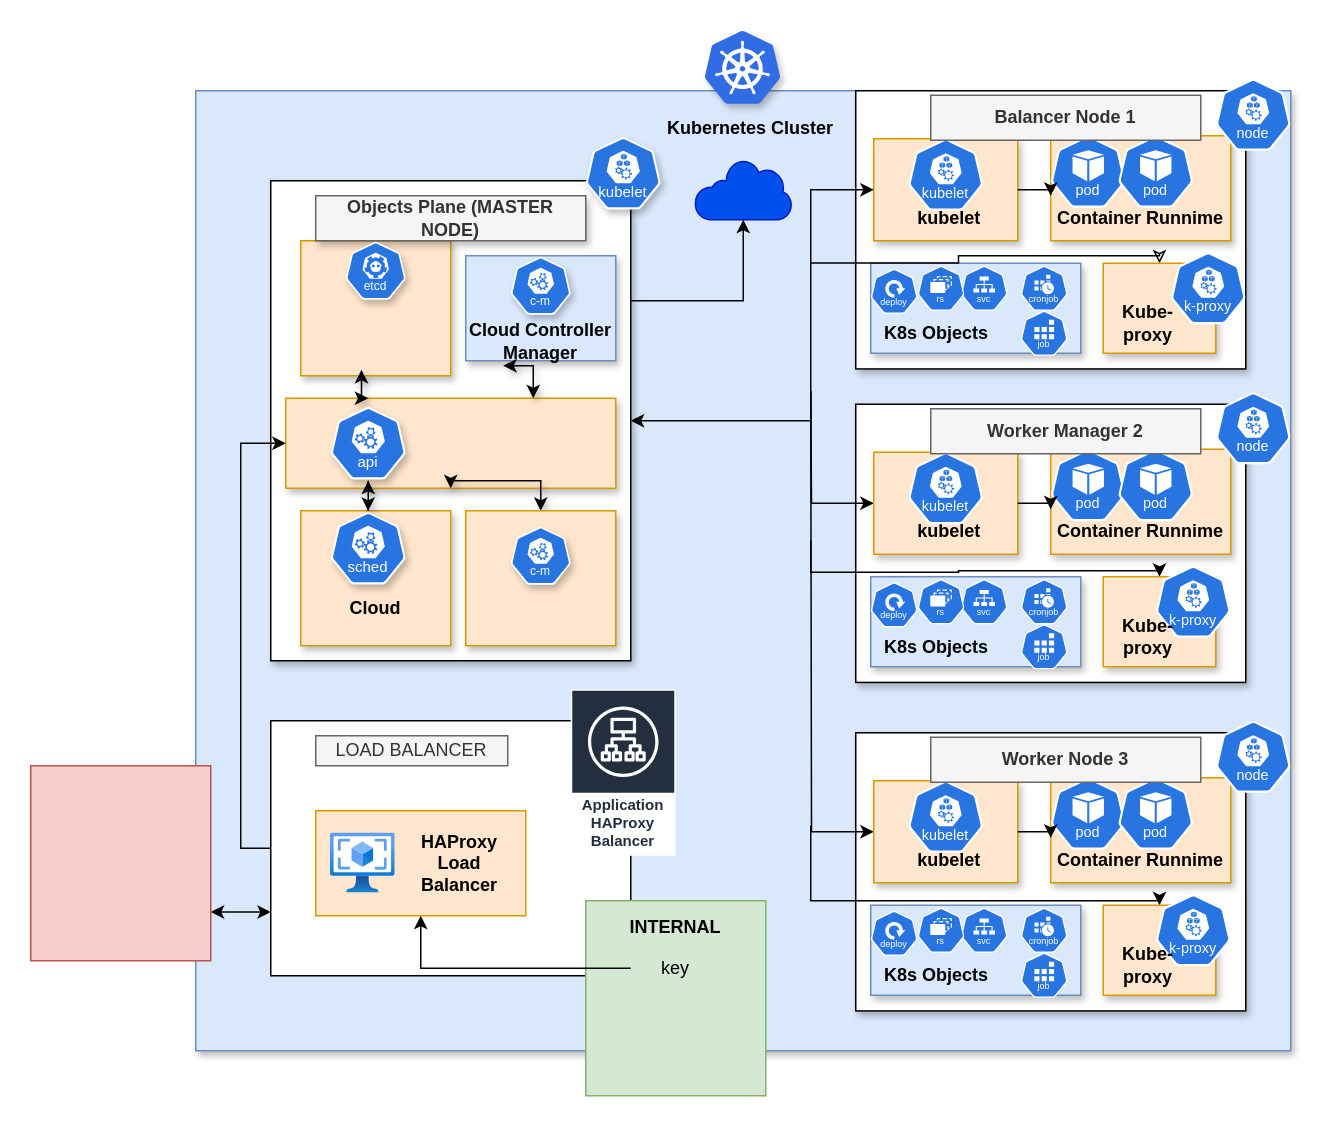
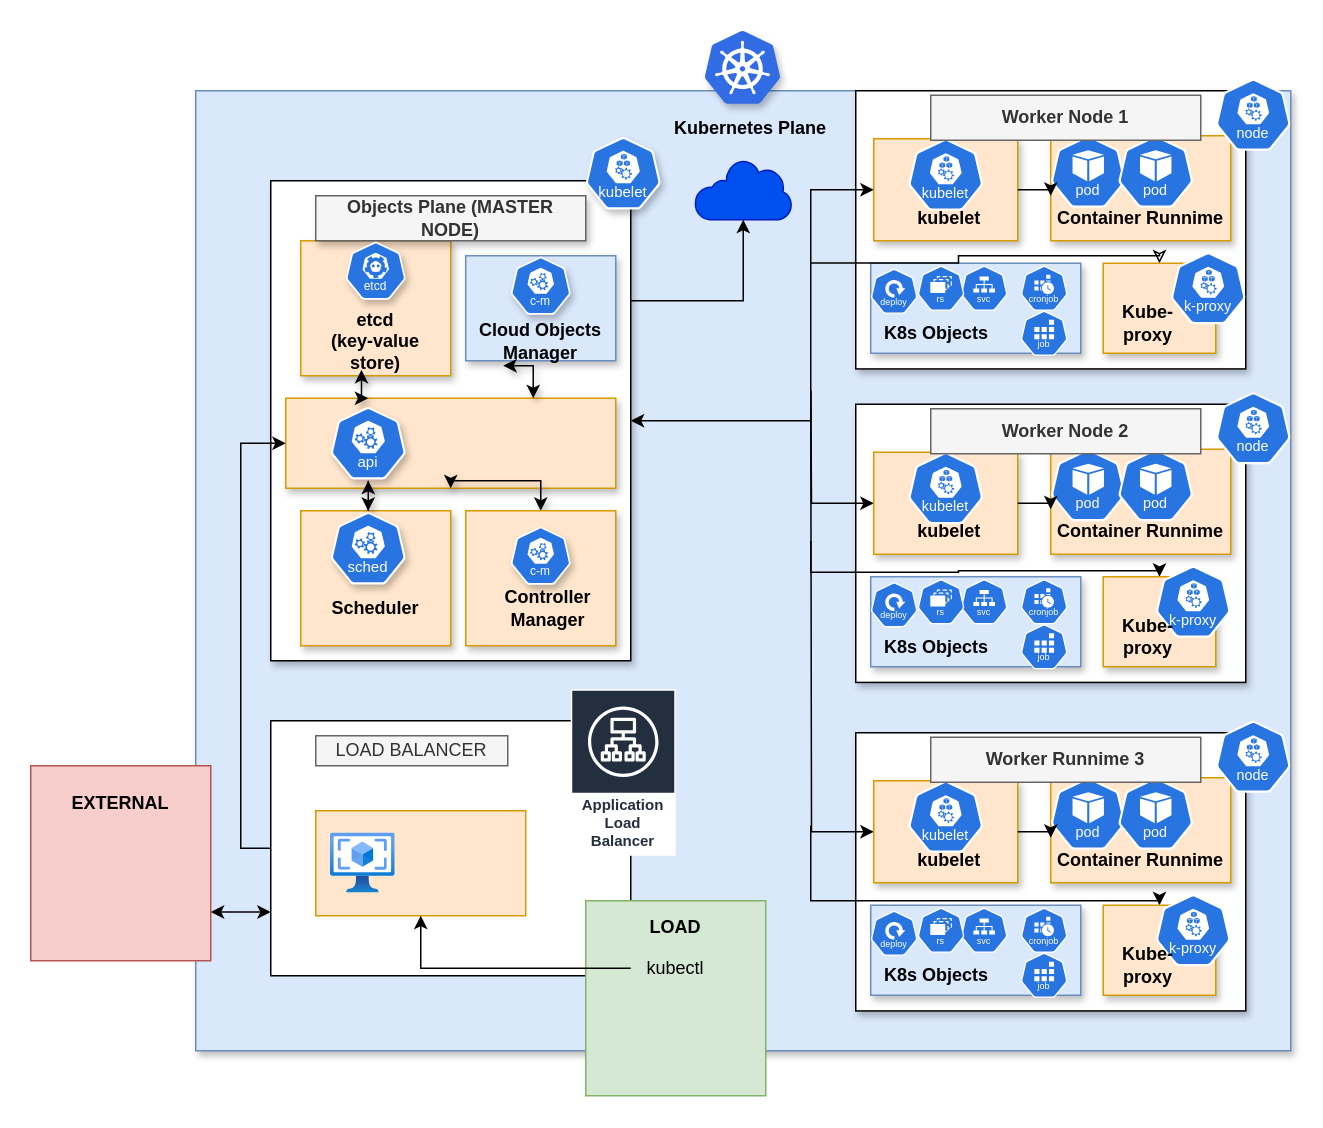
(1066, 118) -> (1066, 118)
(751, 128) -> (751, 128)
none -> (376, 341)
(541, 341) -> (541, 341)
(1066, 431) -> (1066, 431)
(376, 608) -> (376, 608)
none -> (548, 608)
(1066, 760) -> (1066, 760)
none -> (121, 803)
(623, 823) -> (623, 832)
(460, 863) -> none
(676, 938) -> (676, 938)
(676, 968) -> (676, 968)
